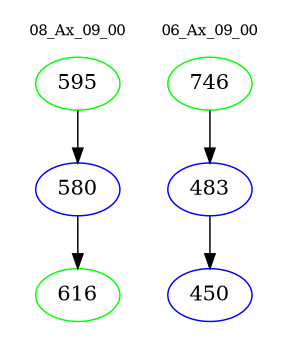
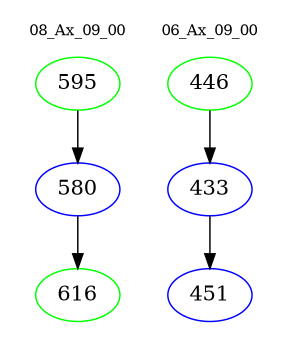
(210, 84) -> (210, 84)
(210, 189) -> (210, 189)
(210, 295) -> (210, 295)
